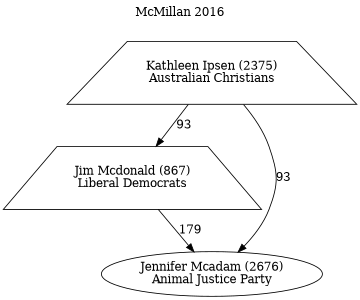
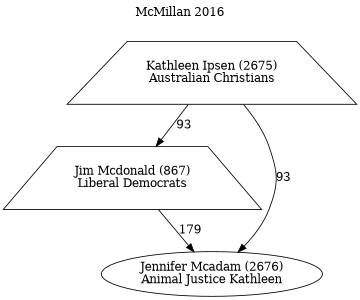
(212, 73) -> (212, 73)
(212, 274) -> (212, 274)
